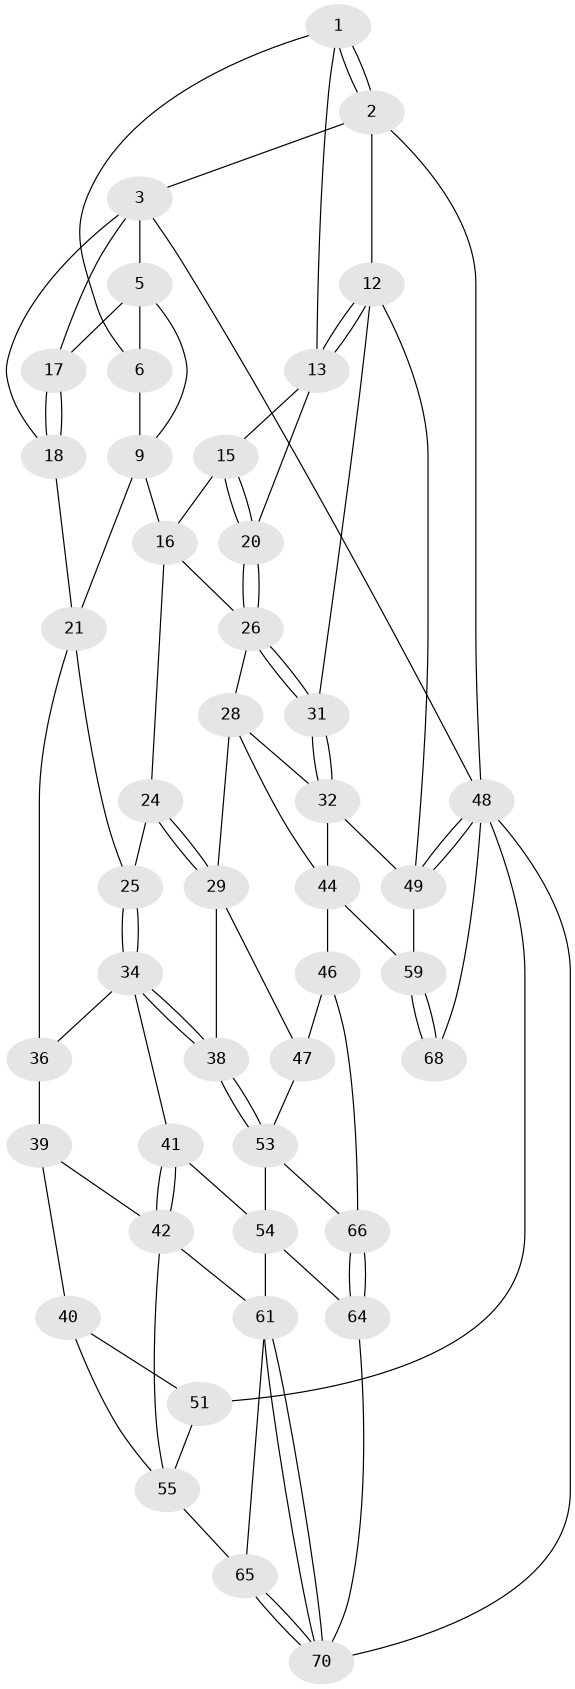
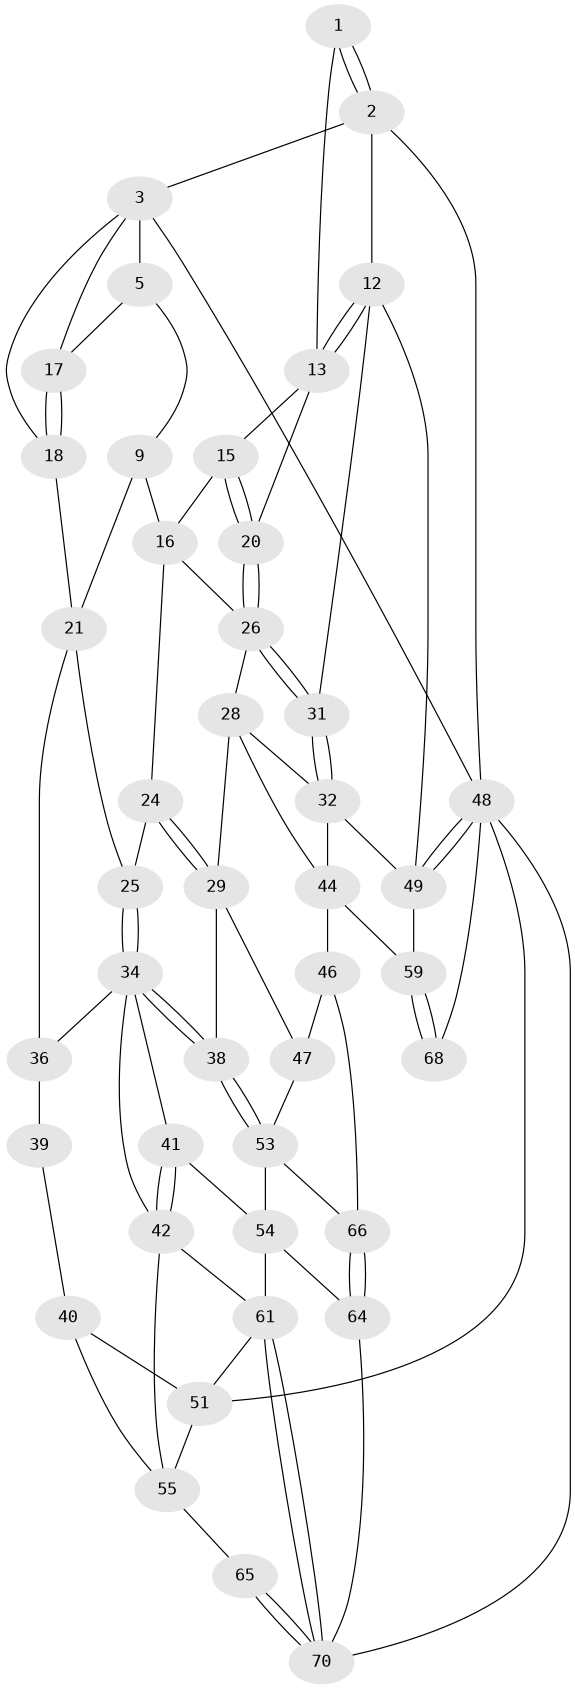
(140, 371) -> none
(100, 1189) -> (120, 1106)
(255, 1447) -> (232, 1361)
